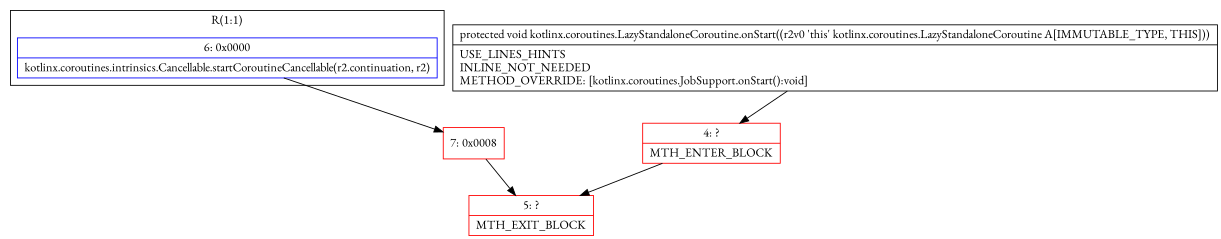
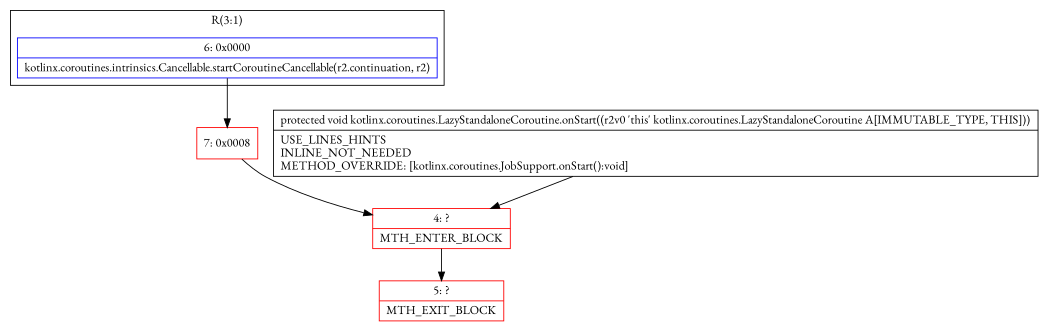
(227, 20) -> (227, 20)
(498, 174) -> (300, 192)
